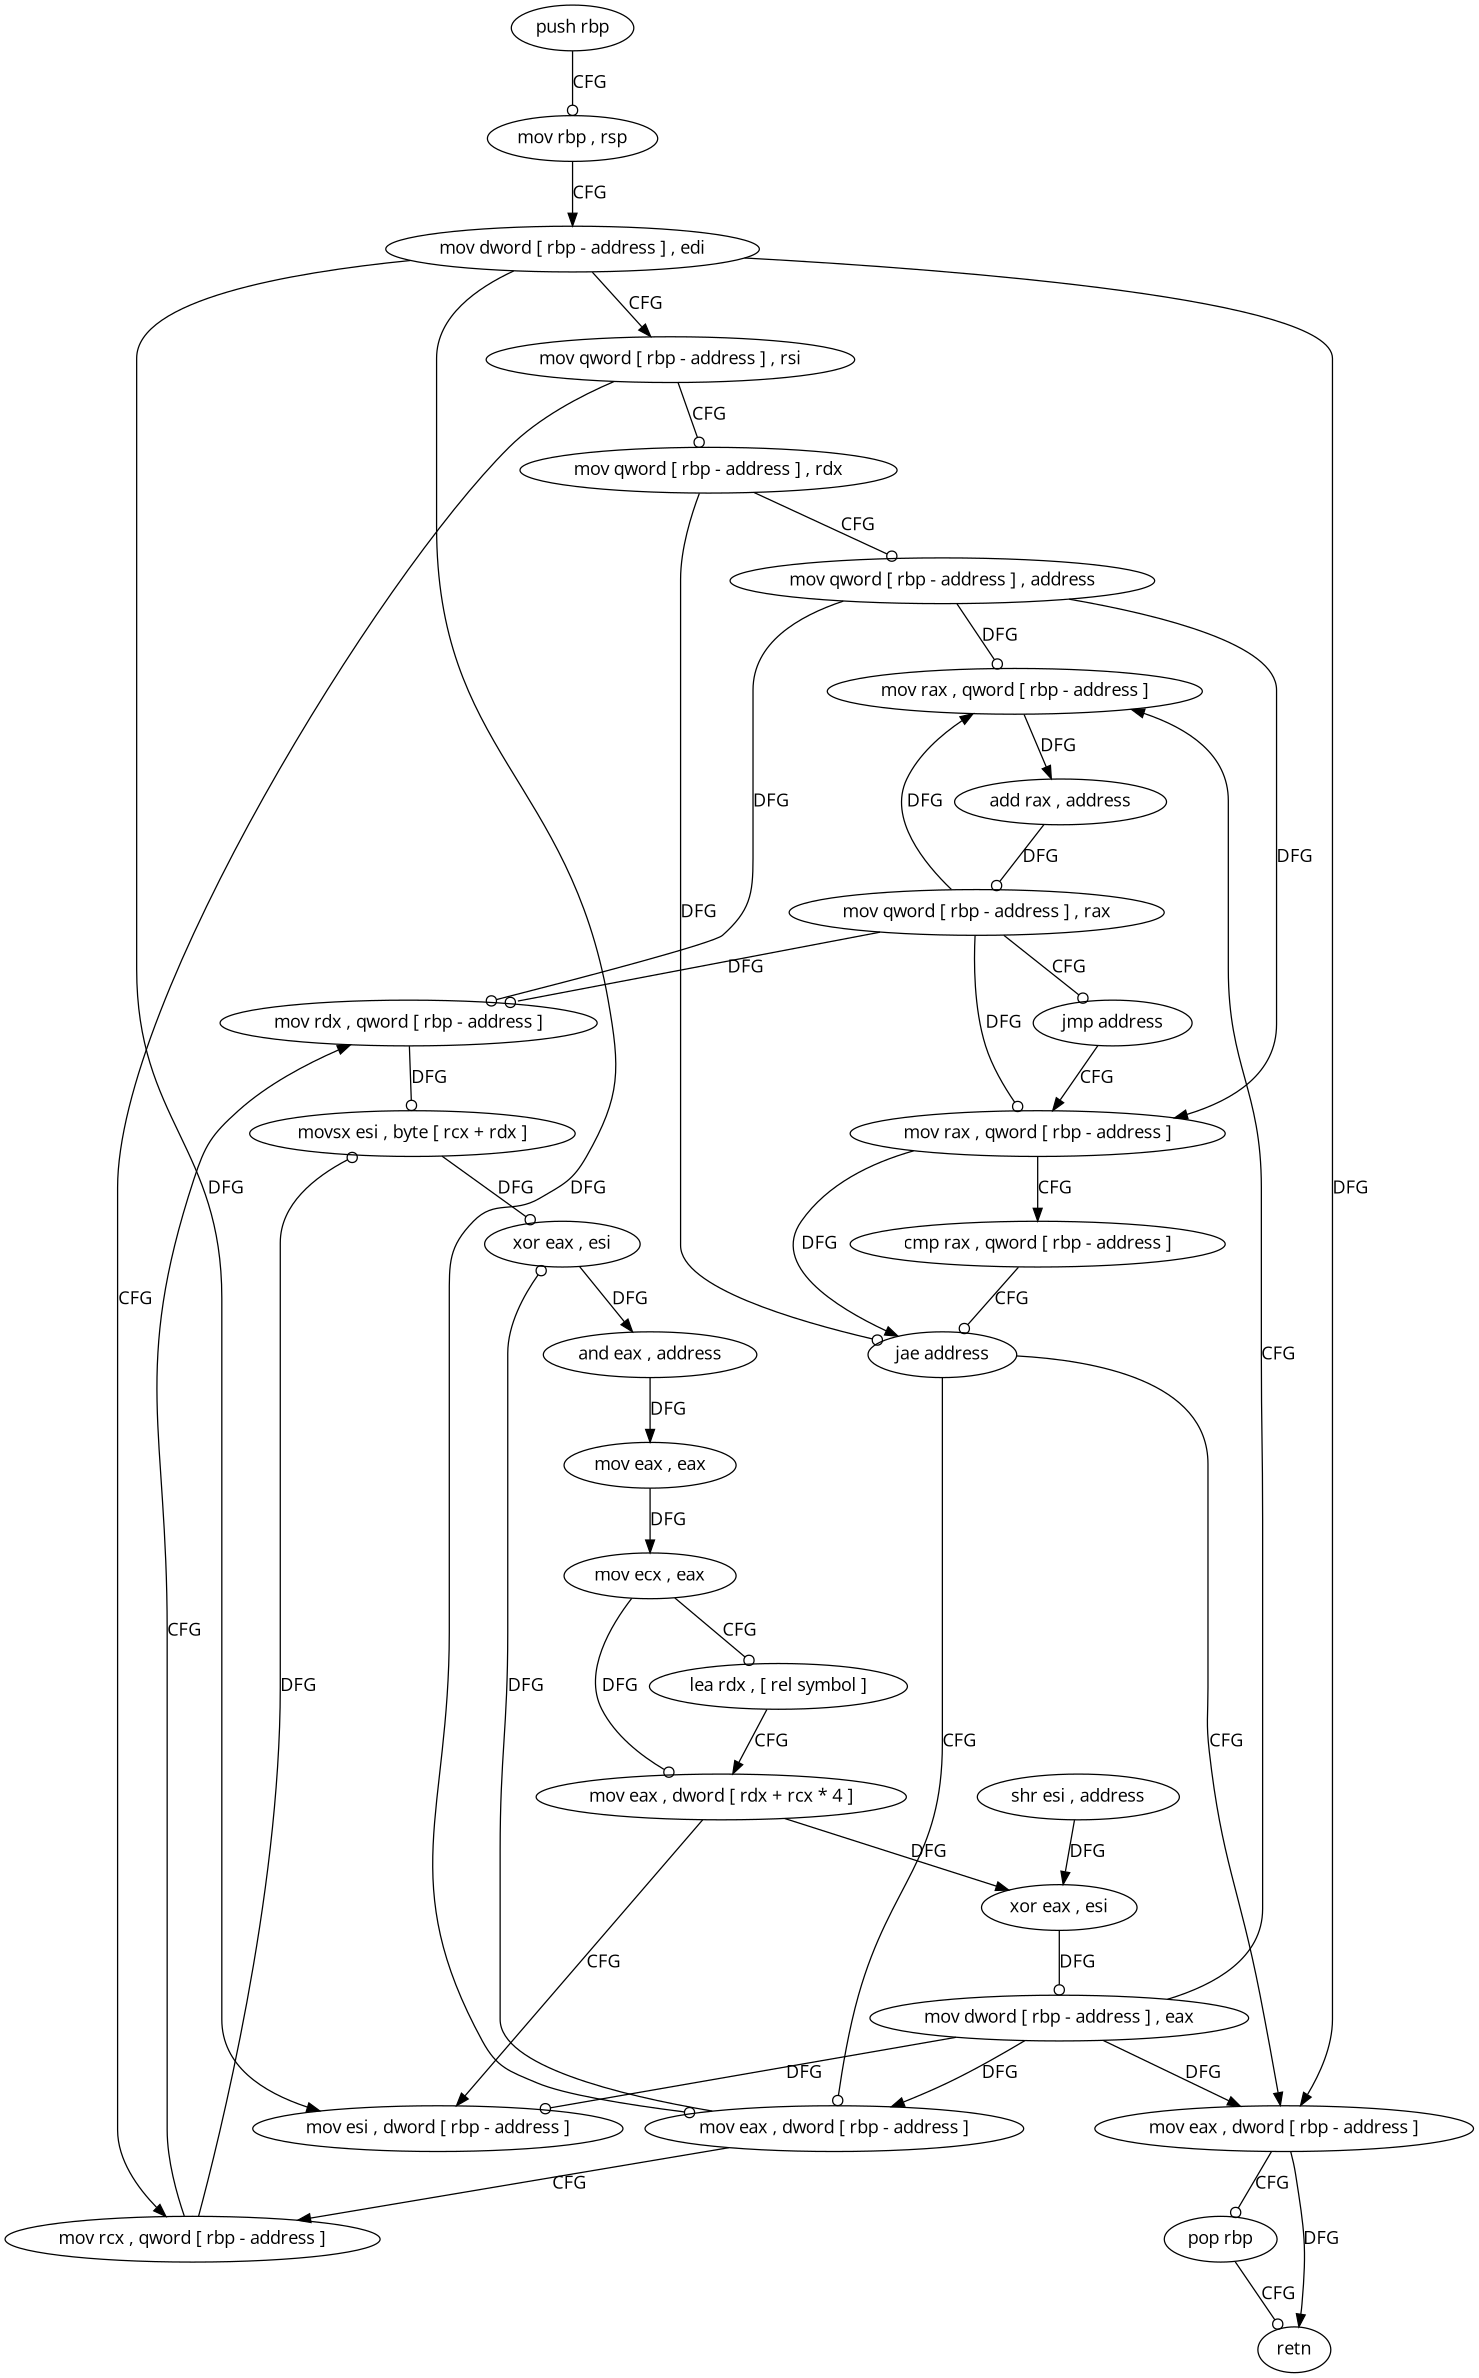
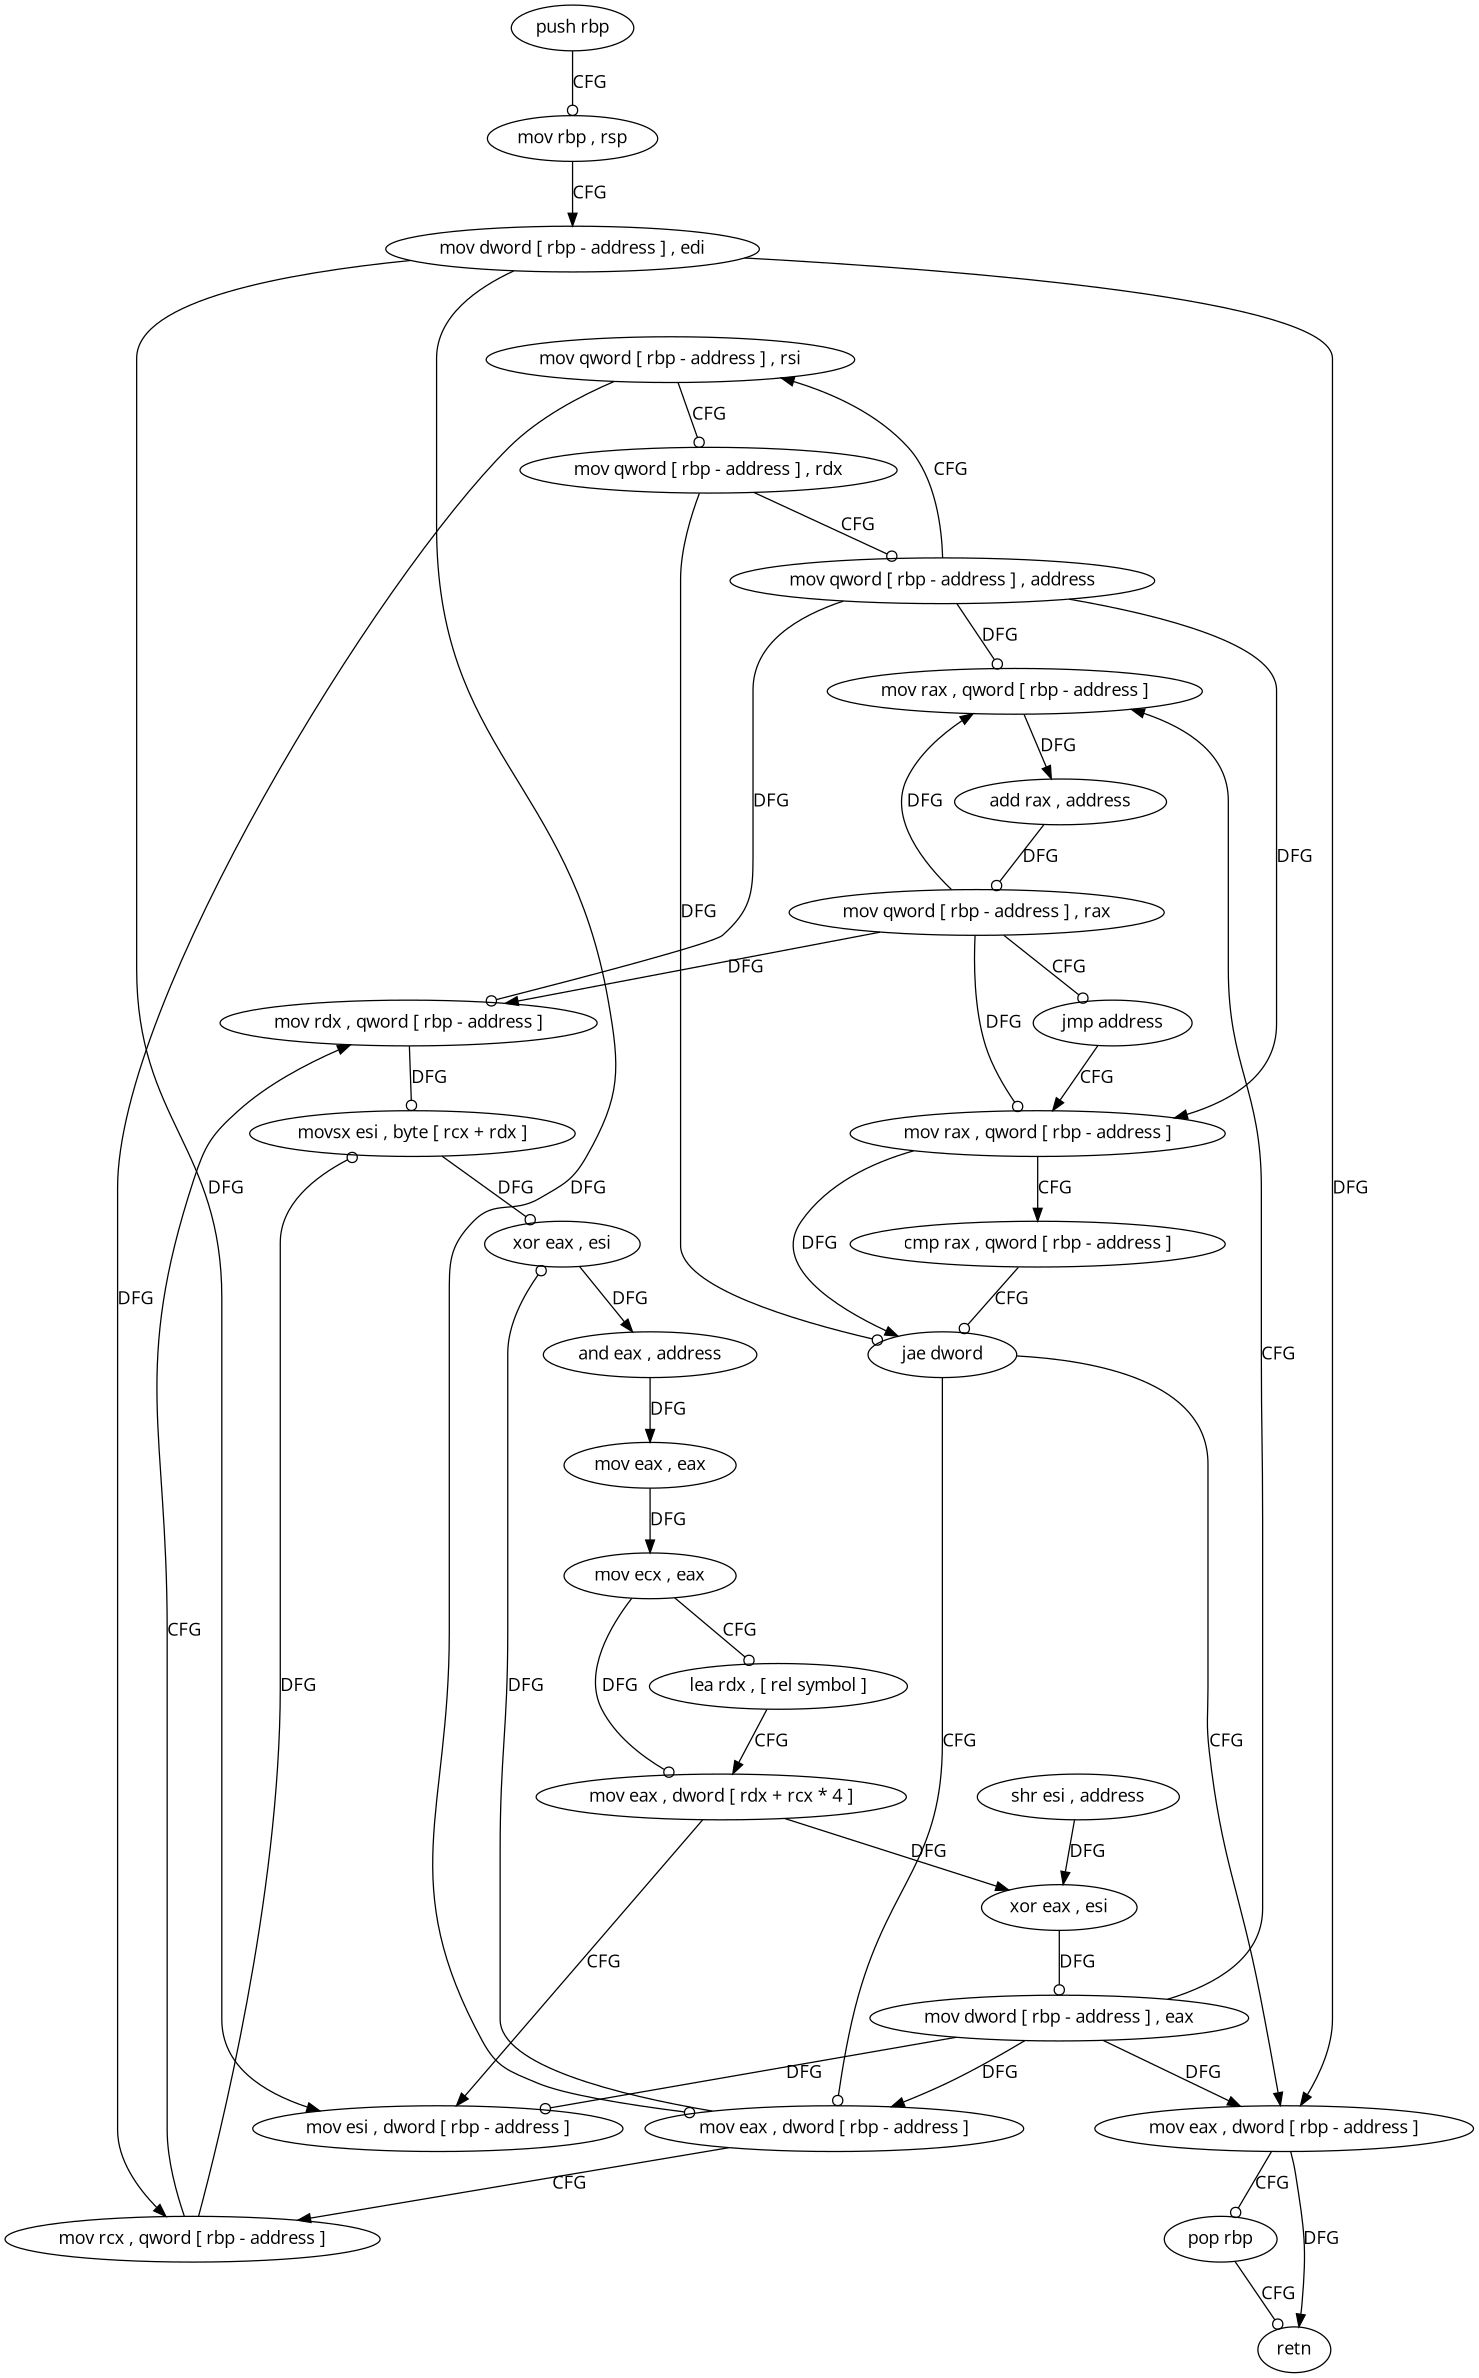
(617, 299) -> (903, 442)
(699, 967) -> (699, 967)
(136, 1299) -> (136, 1299)
(942, 1355) -> (942, 1355)
